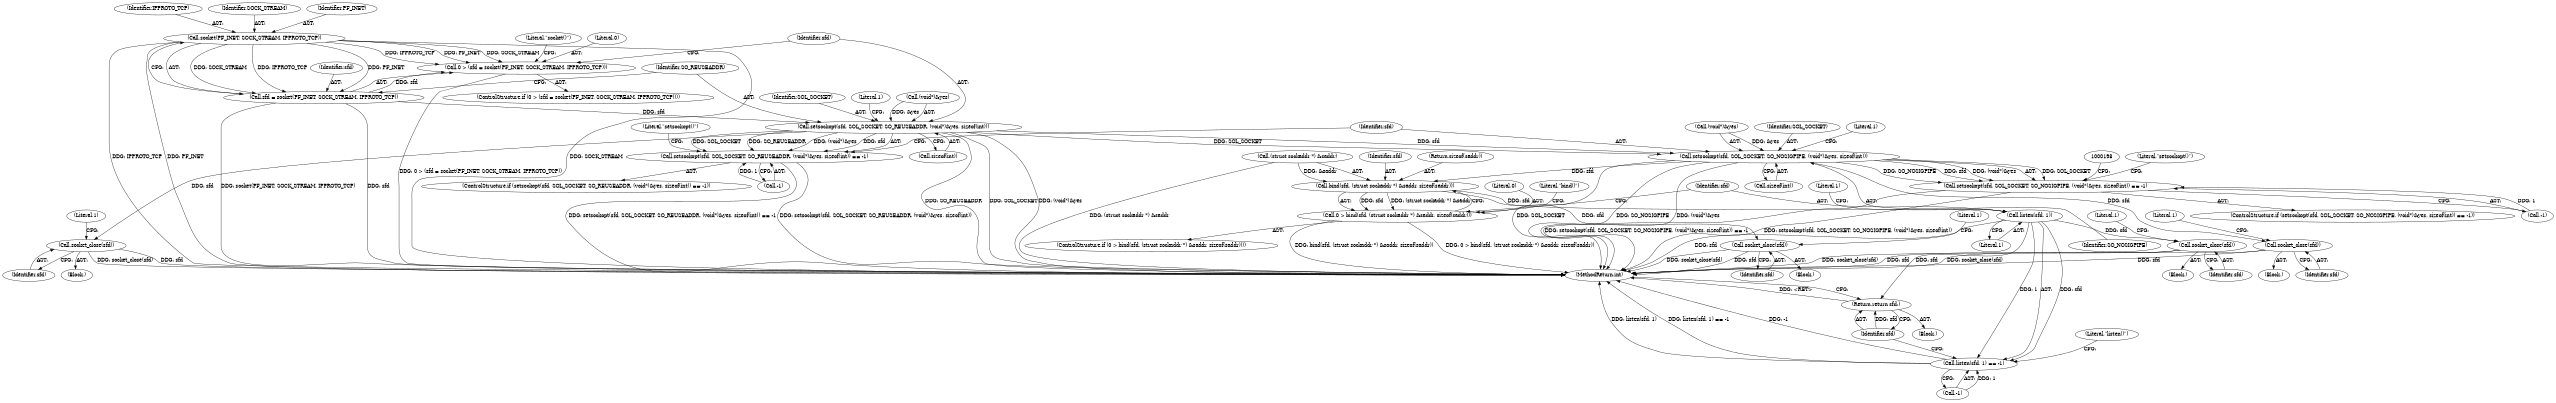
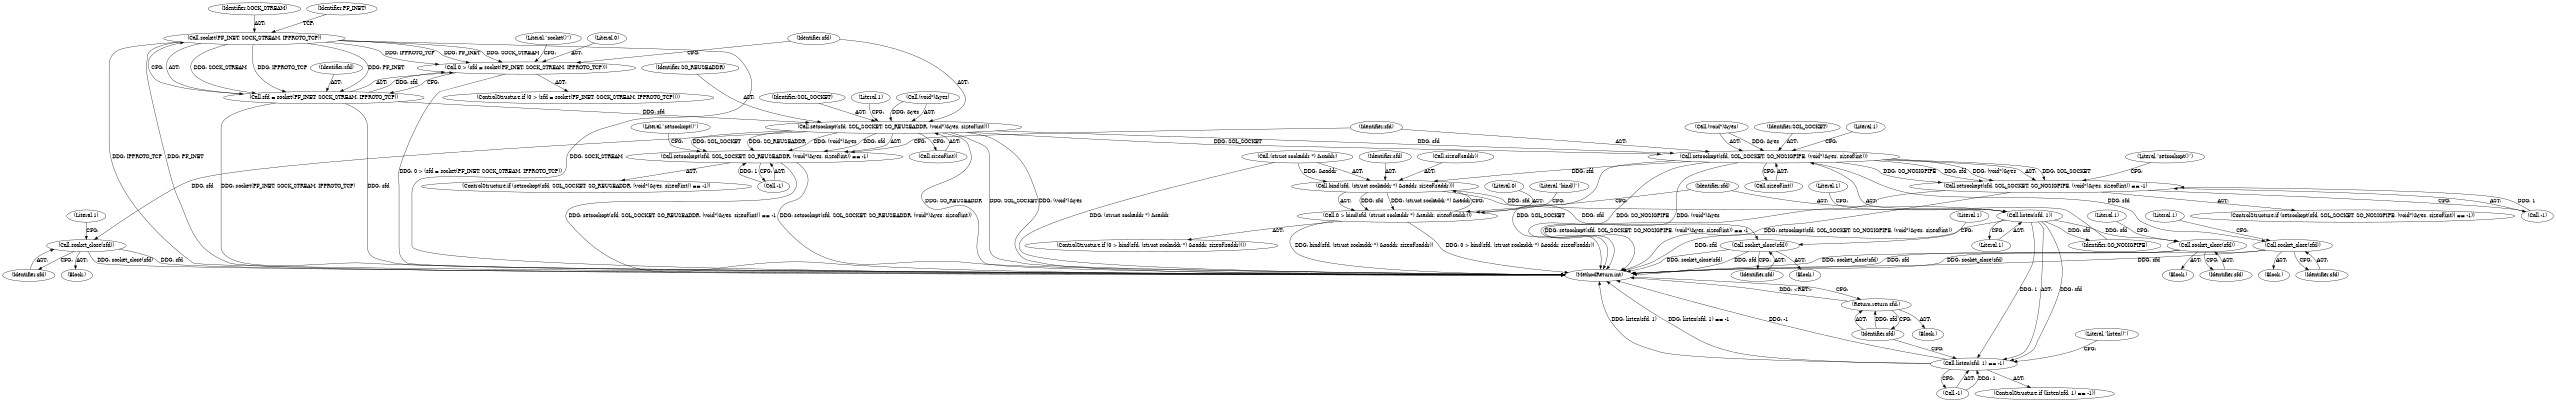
(158, 9) -> none
(310, 24) -> (310, 24)
(519, 81) -> (424, 82)
(1456, 157) -> (1456, 157)
(2102, 157) -> none
(1989, 256) -> (2065, 232)
none -> (2045, 394)
